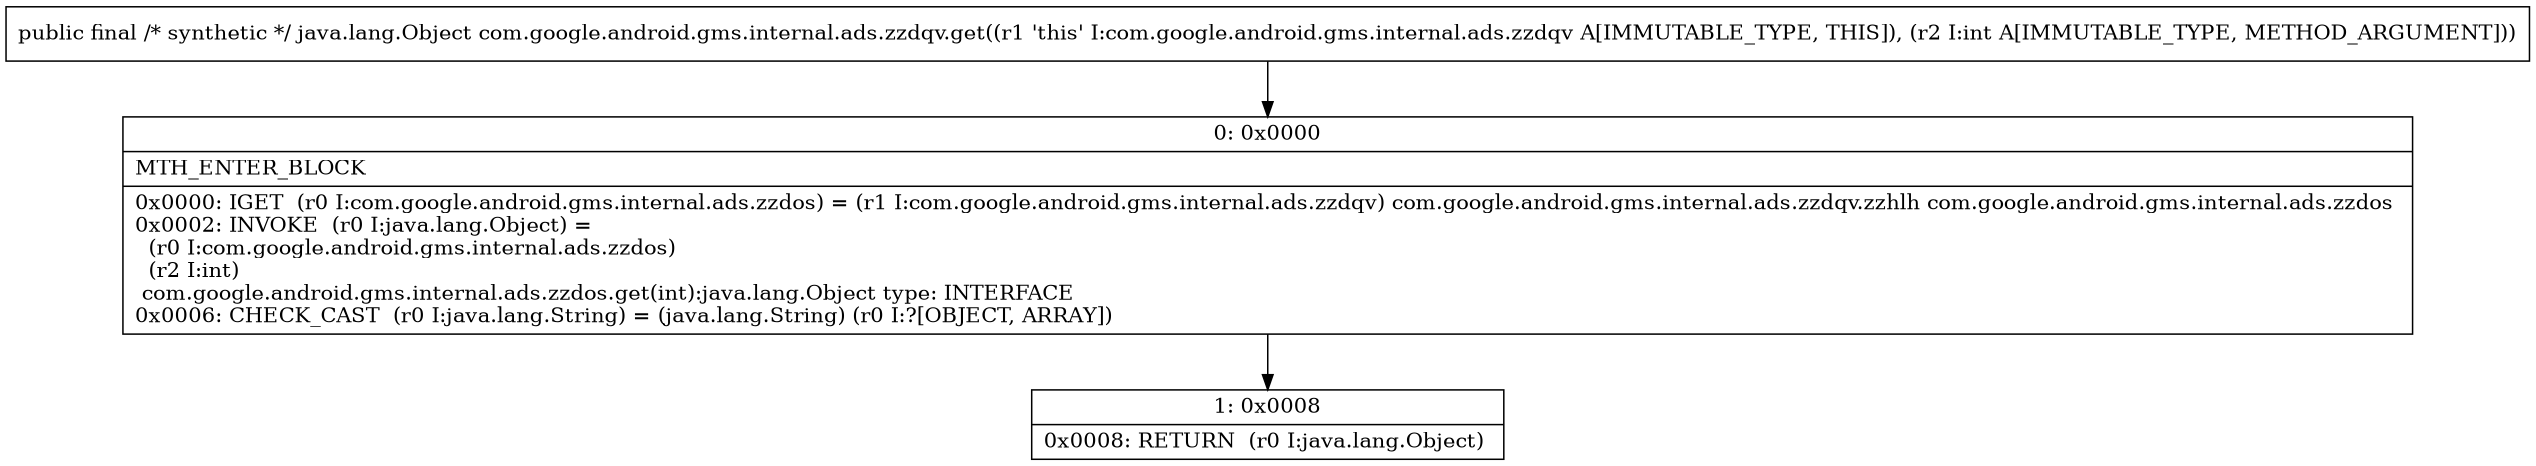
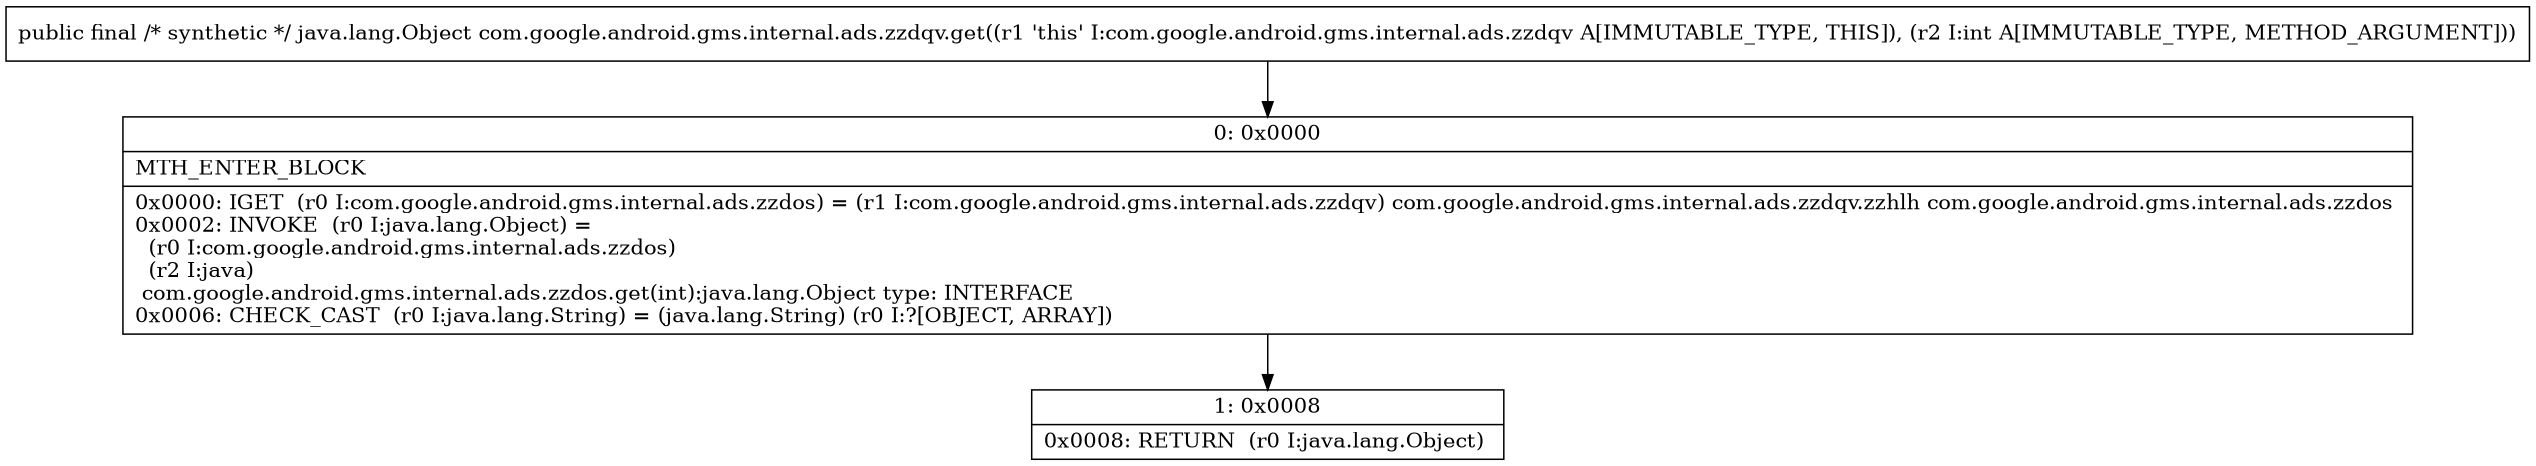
(188, 271) -> (195, 271)
